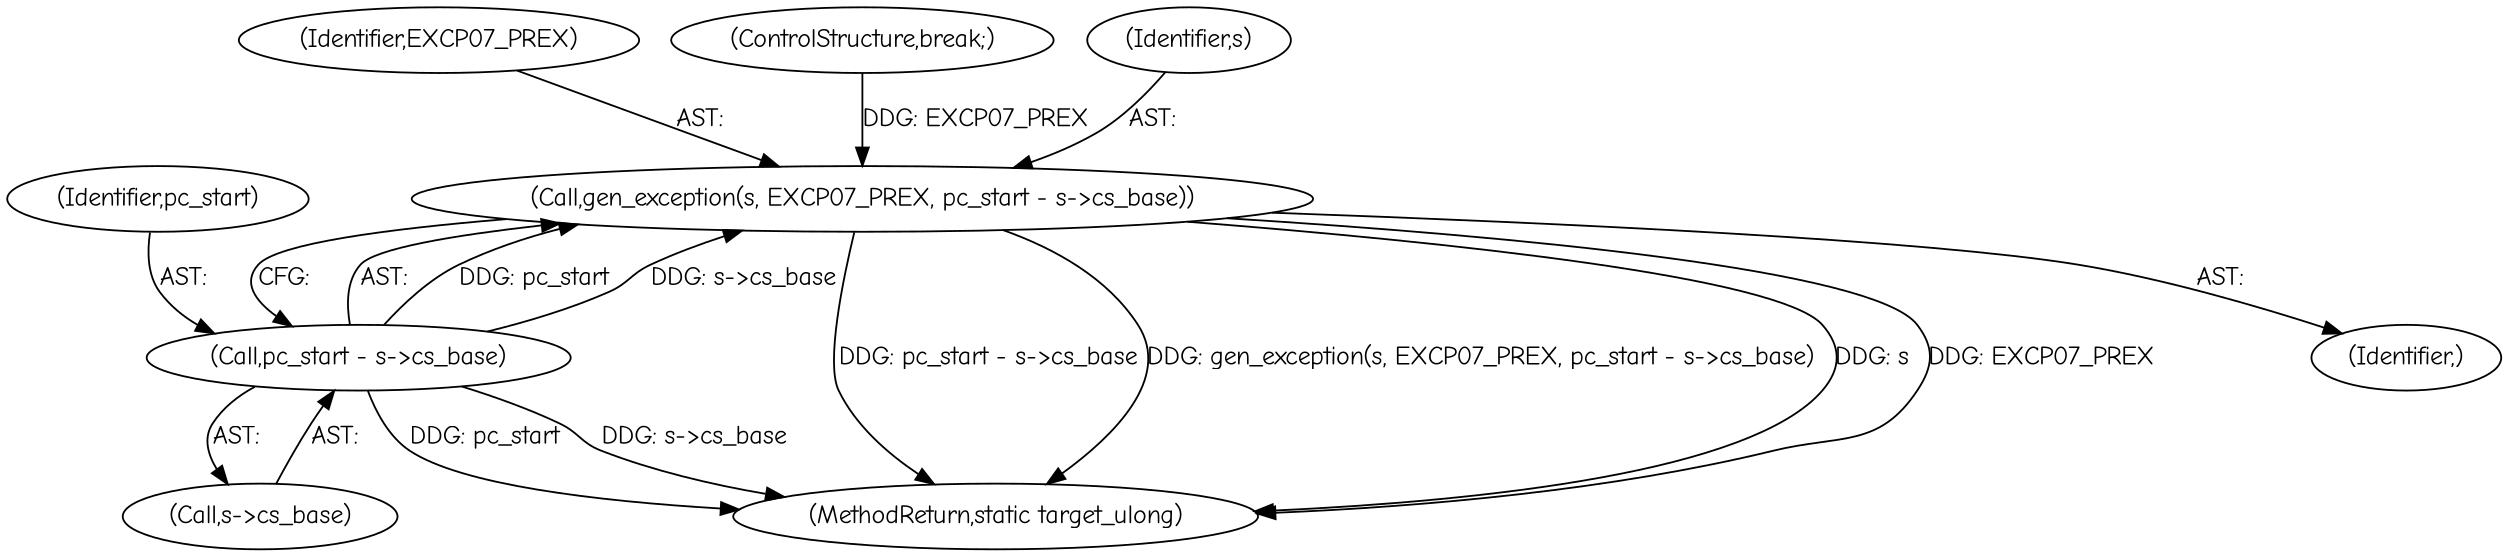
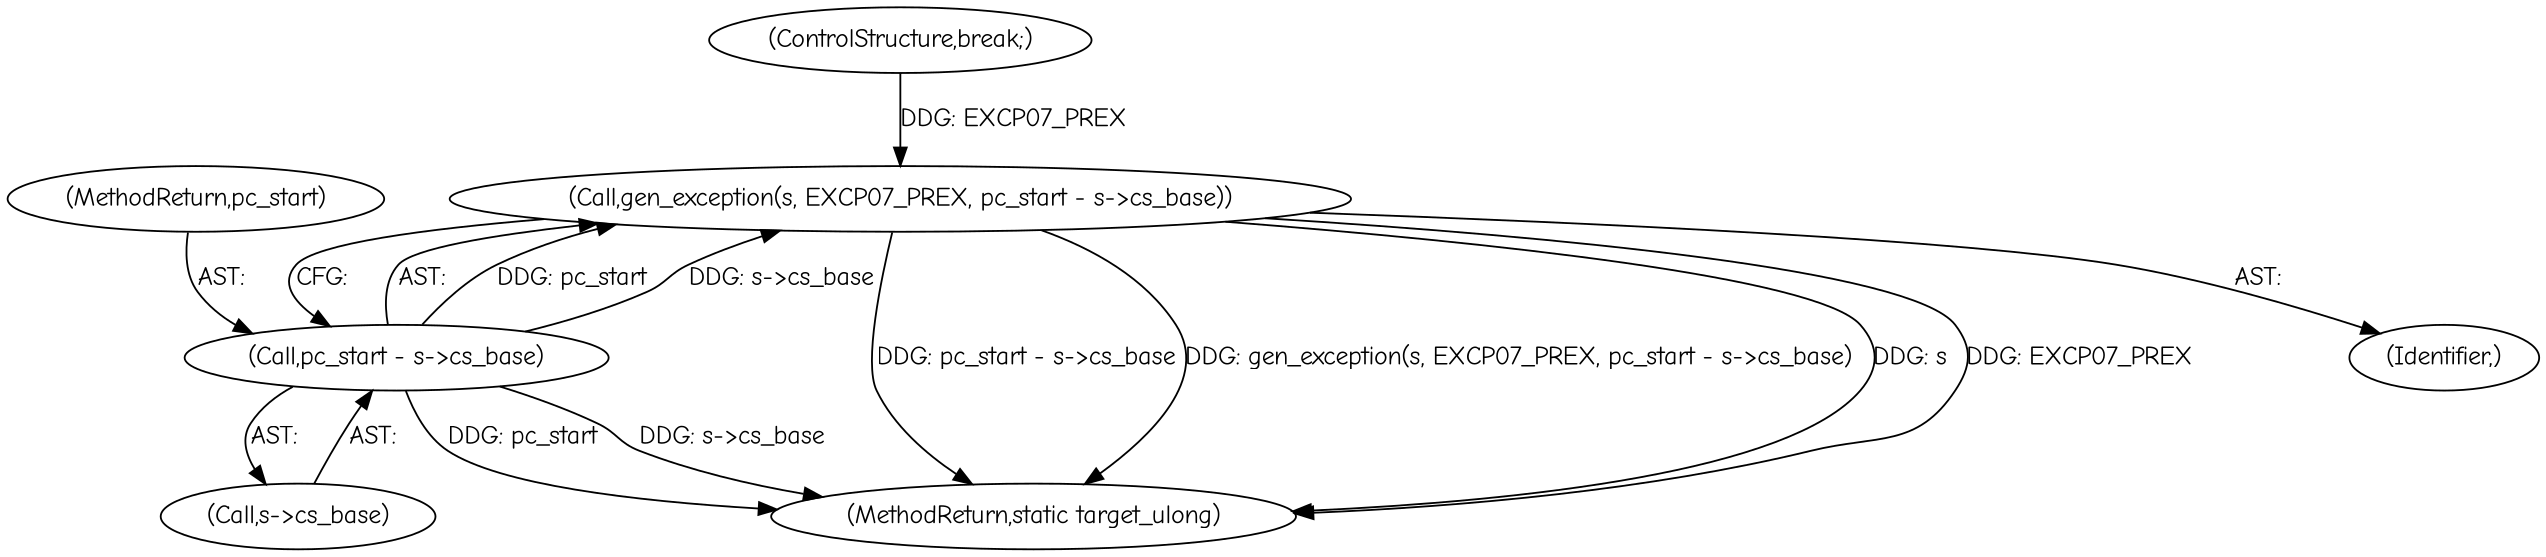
(439, 40) -> none
(1189, 40) -> none
(158, 199) -> (196, 199)
